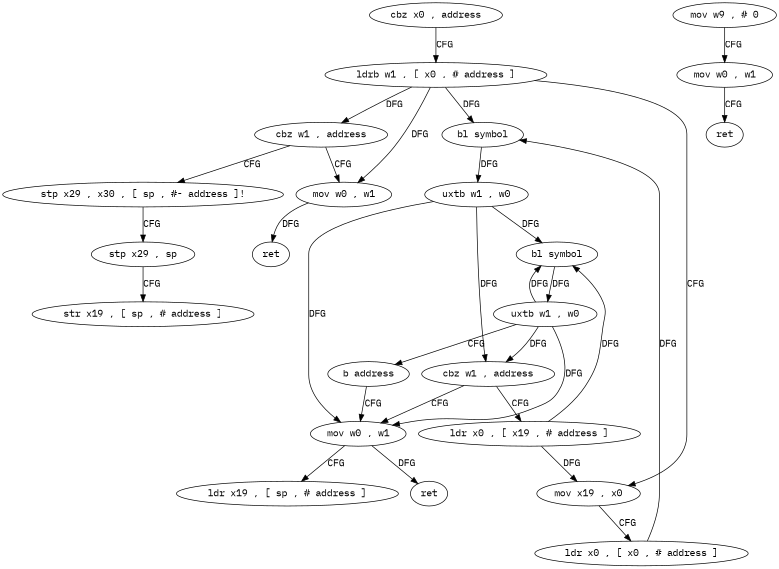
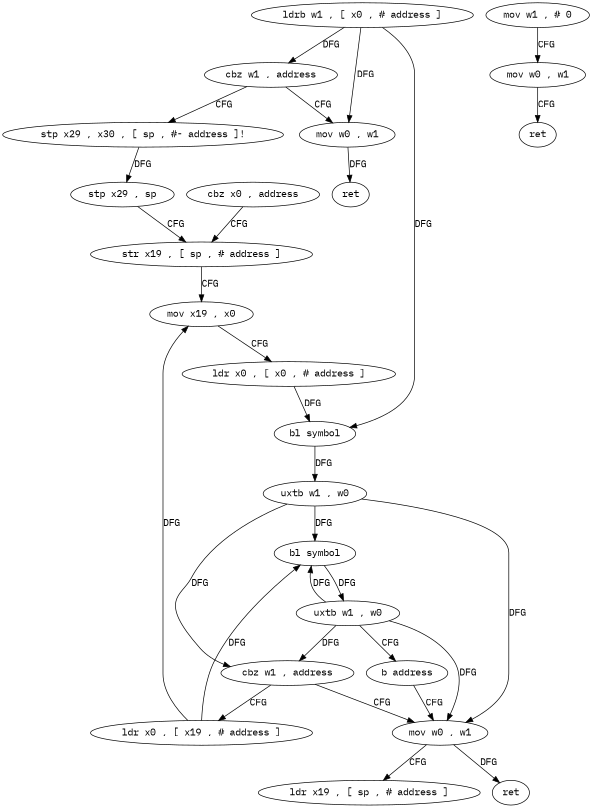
(725, 15) -> (538, 15)
(436, 42) -> (230, 222)
(152, 224) -> (143, 165)
(687, 238) -> (201, 281)
